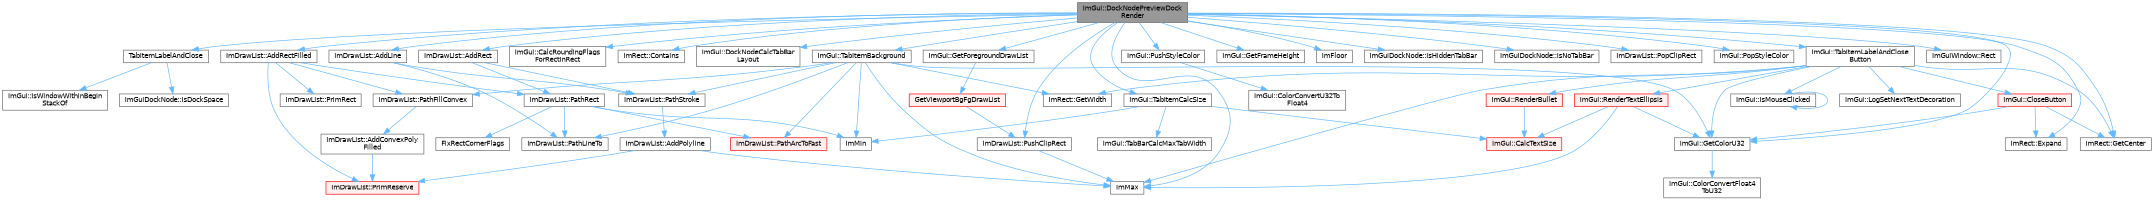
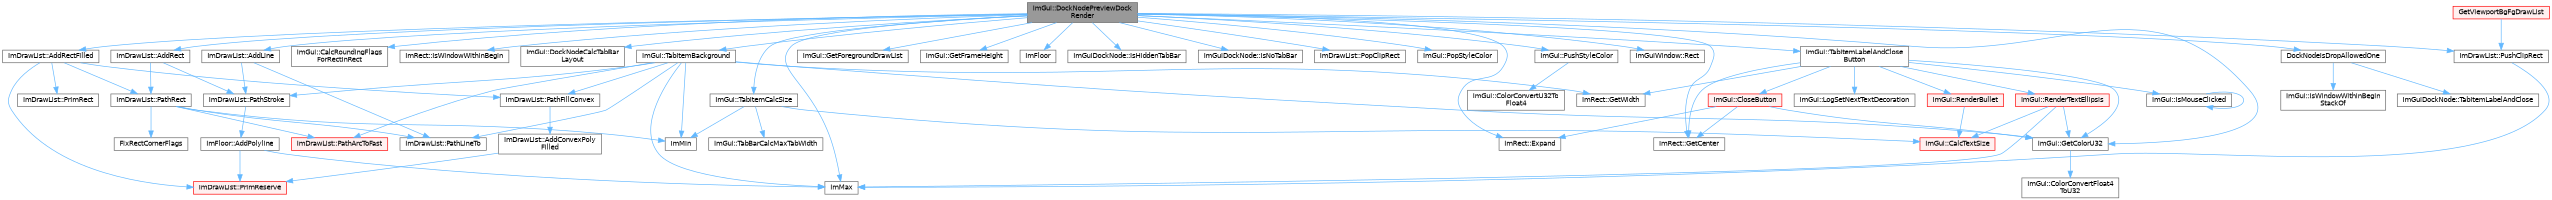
(166, 56) -> (2333, 56)
(651, 56) -> (454, 56)
(970, 74) -> none
(1473, 92) -> none
(174, 100) -> (2468, 100)
(665, 144) -> (240, 144)
